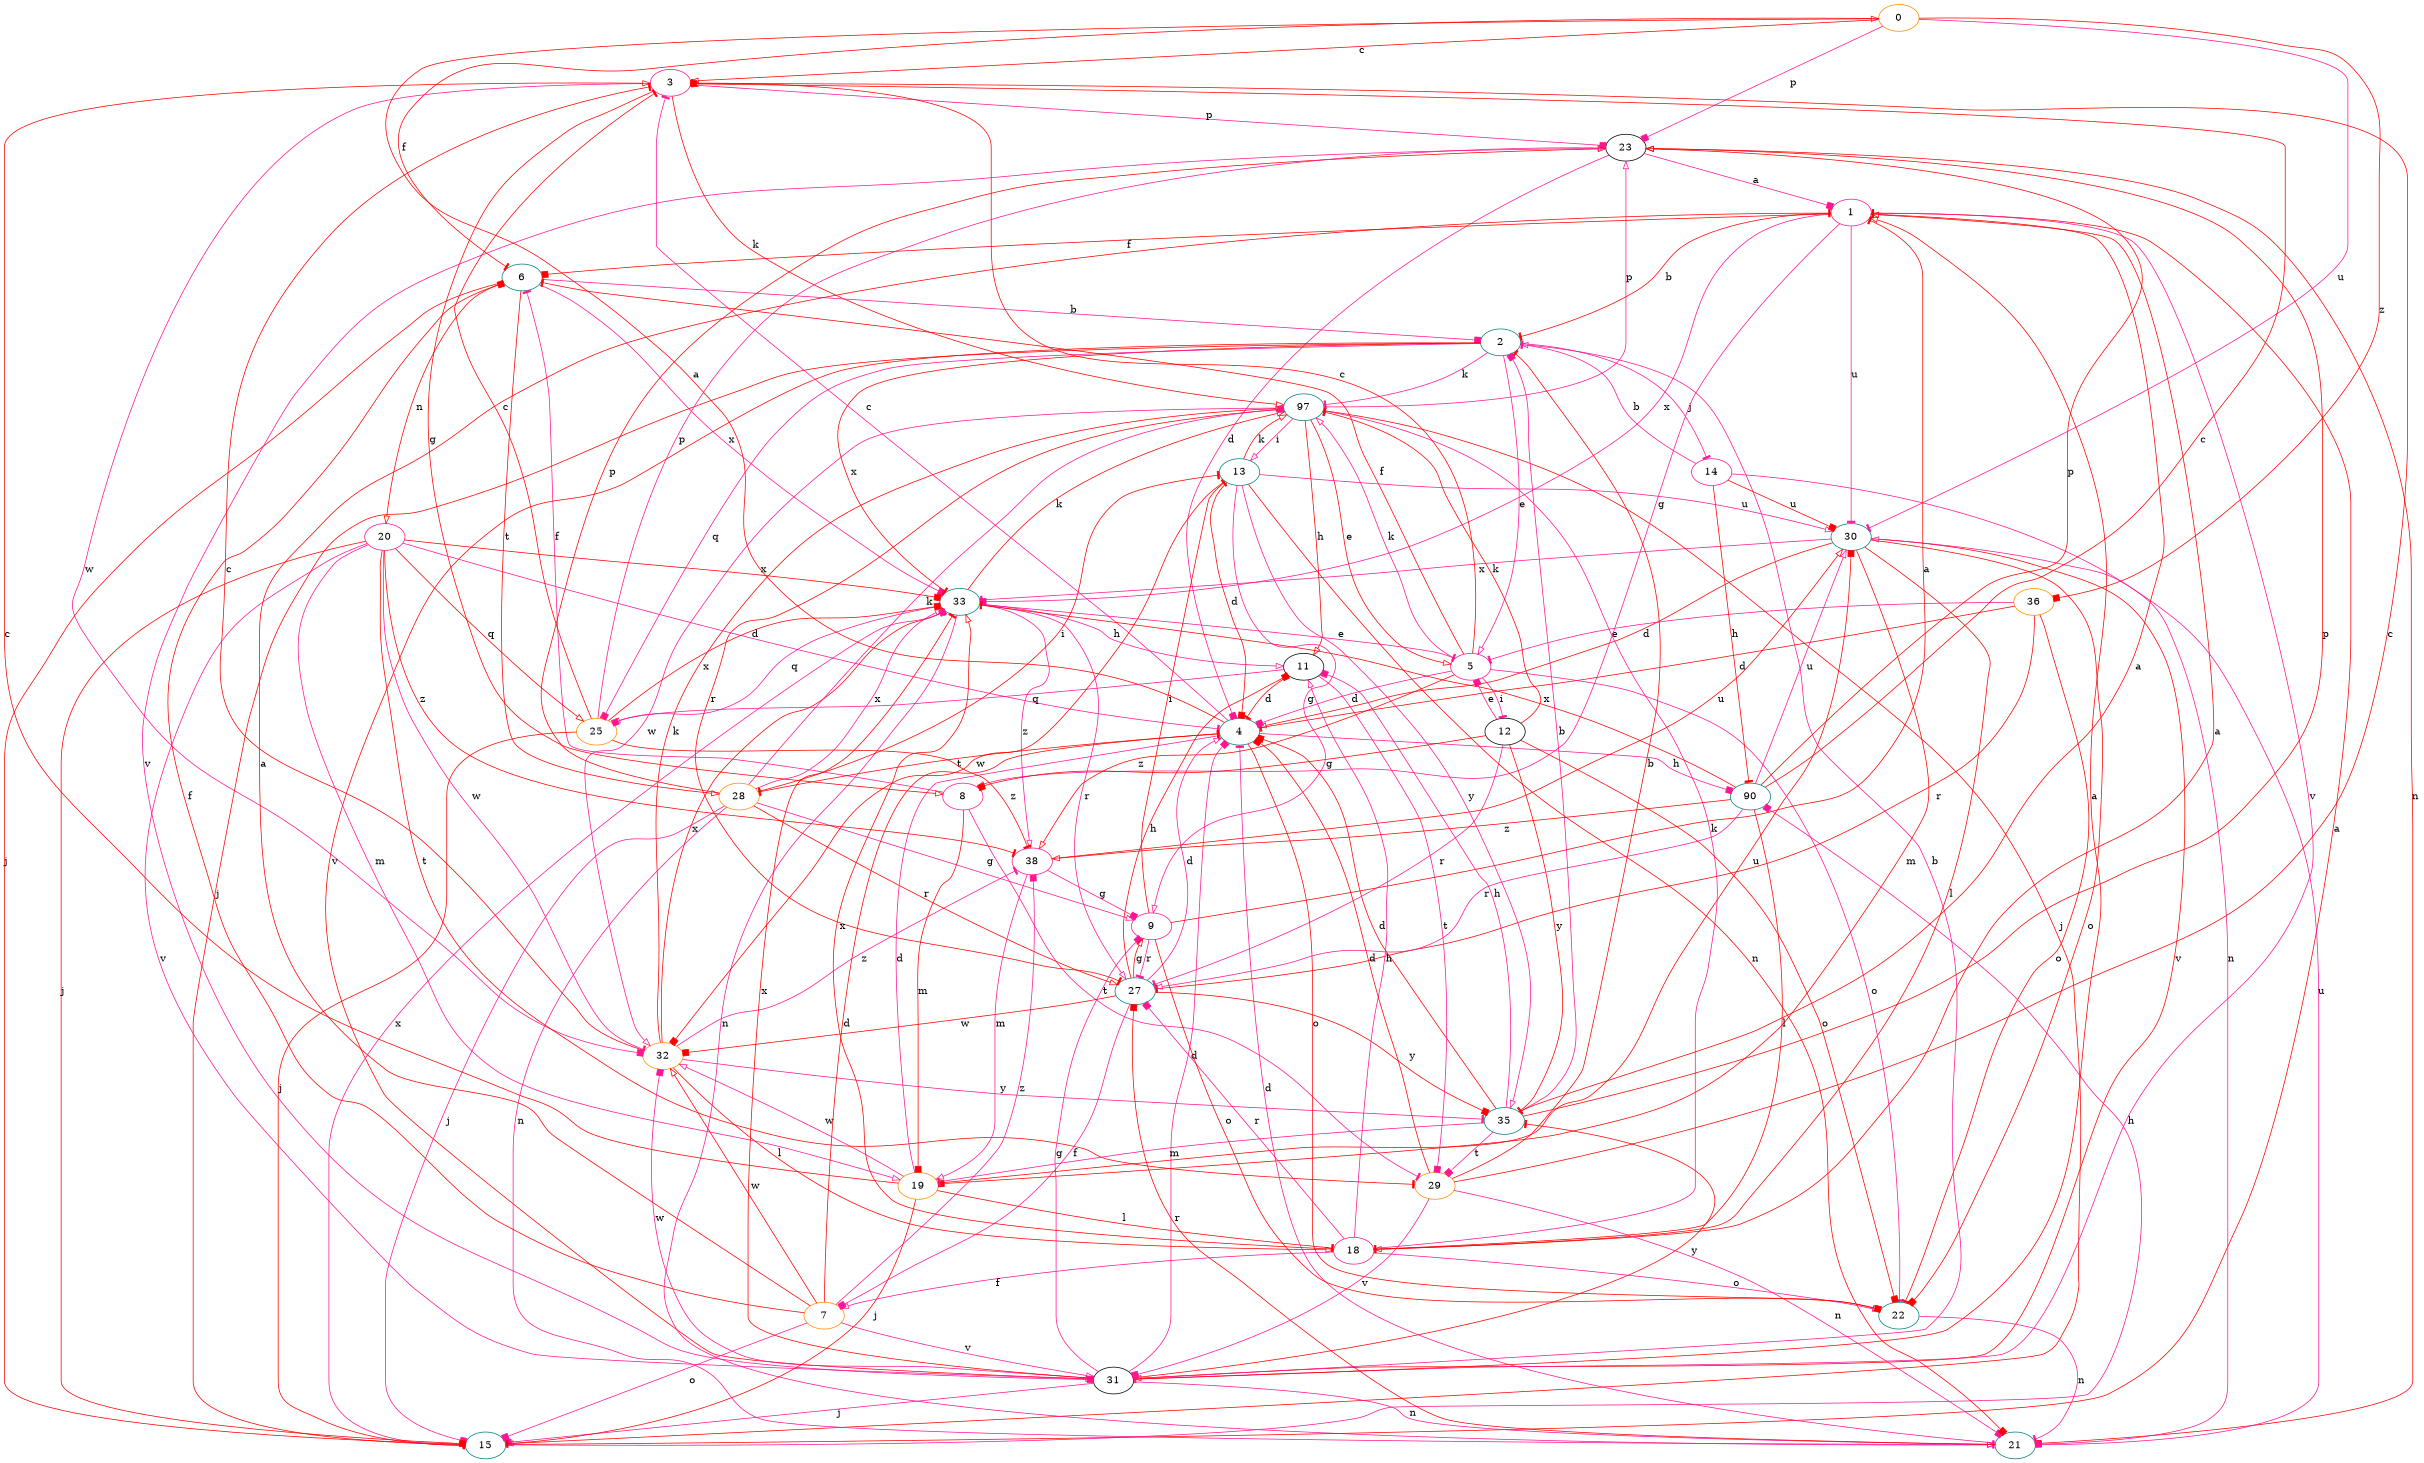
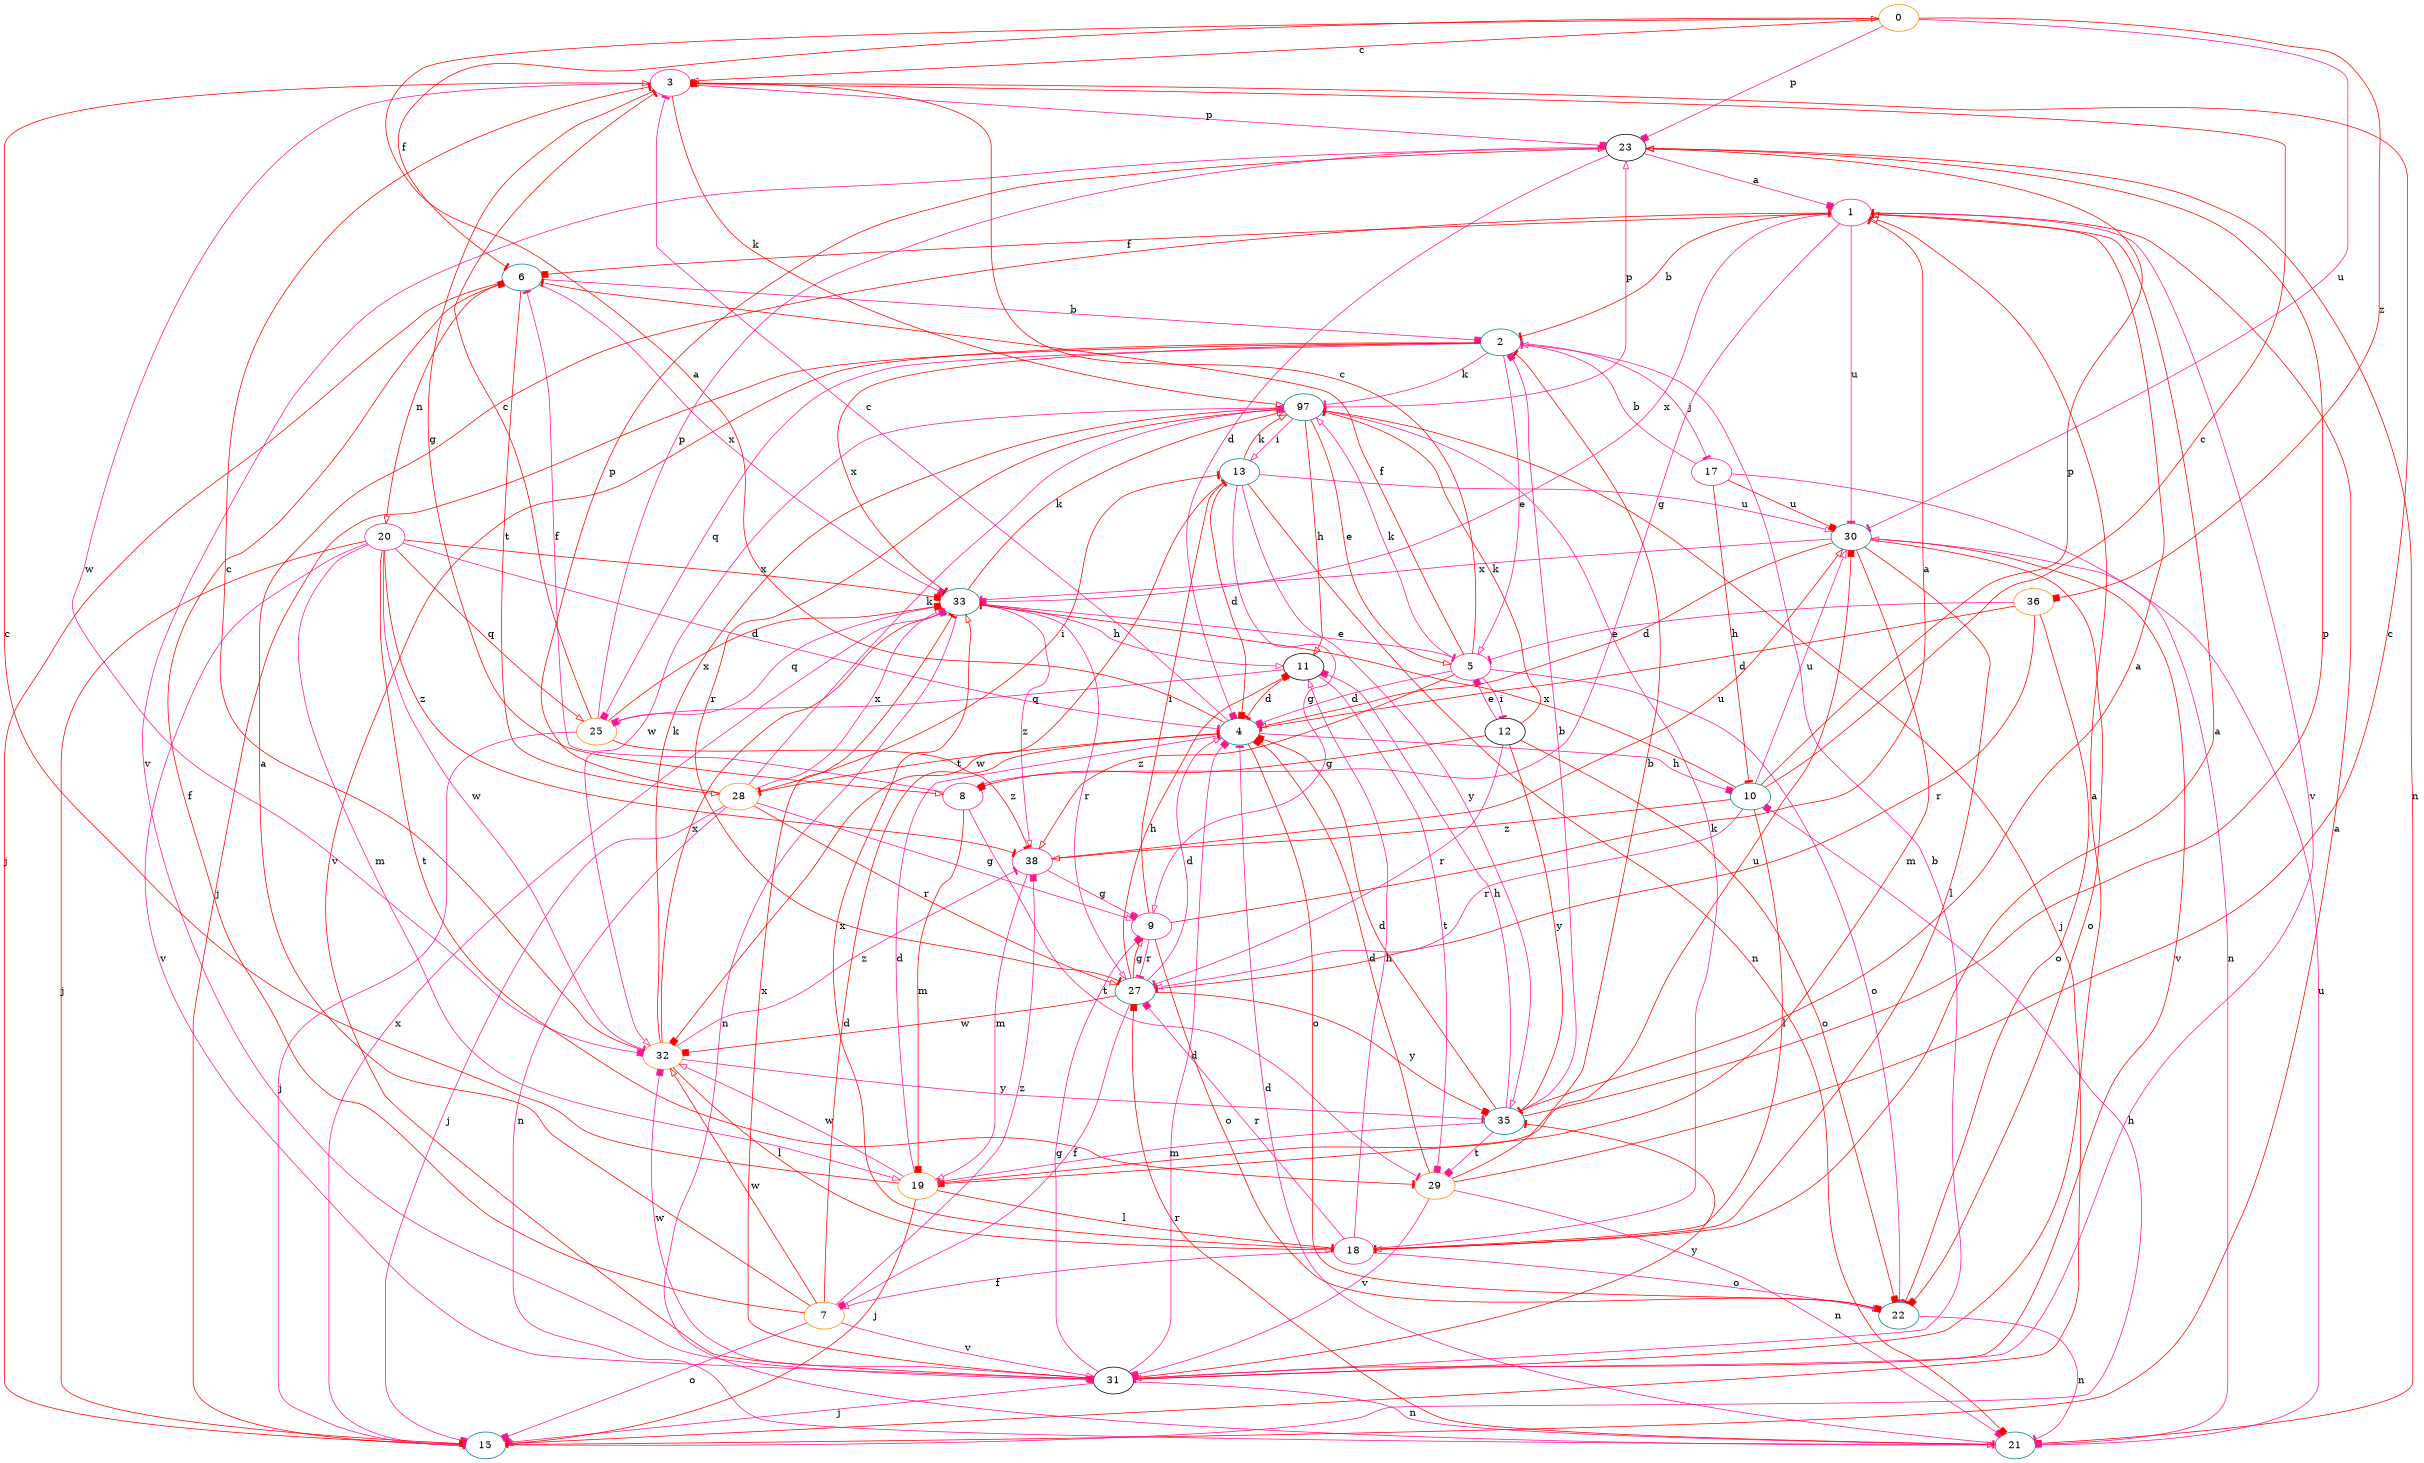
(1712, 472) -> (1712, 472)
(1750, 797) -> (1750, 797)
(281, 1072) -> (281, 1072)
